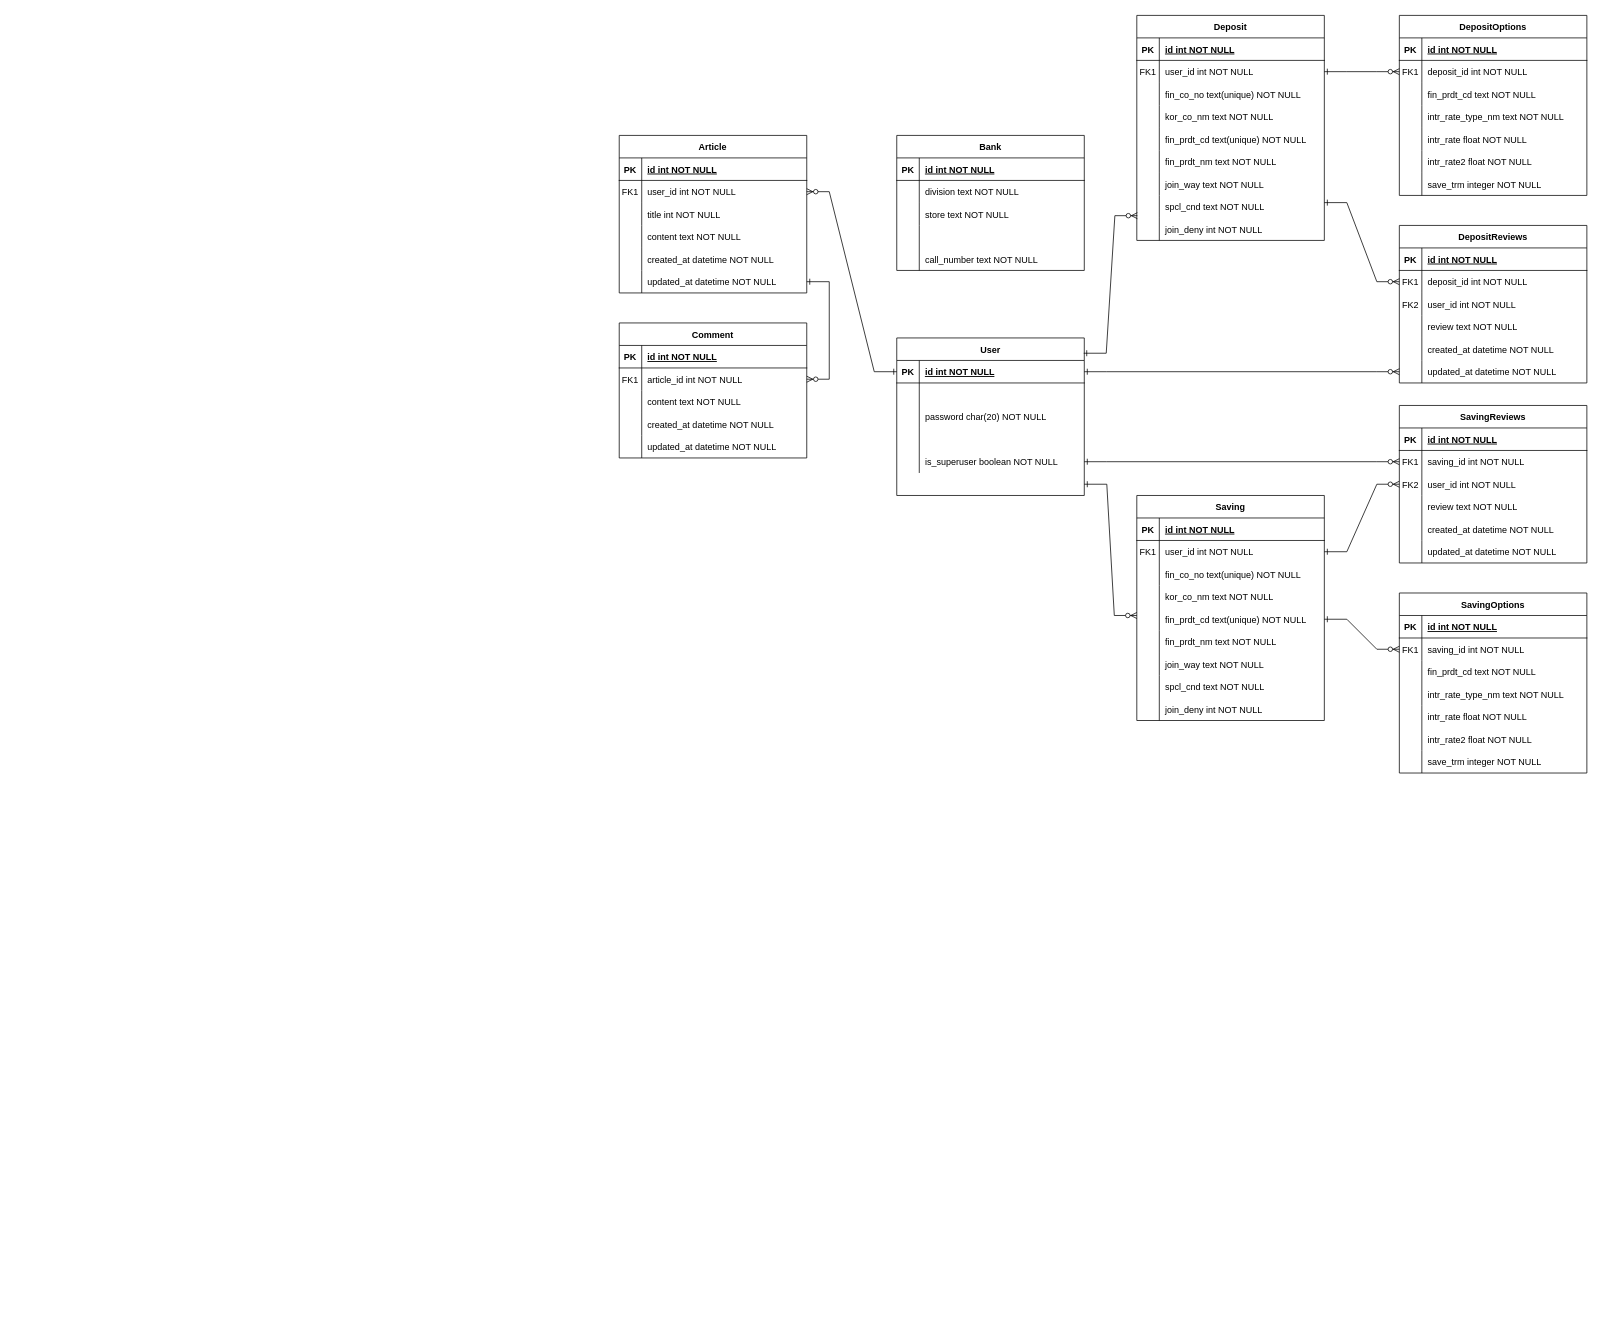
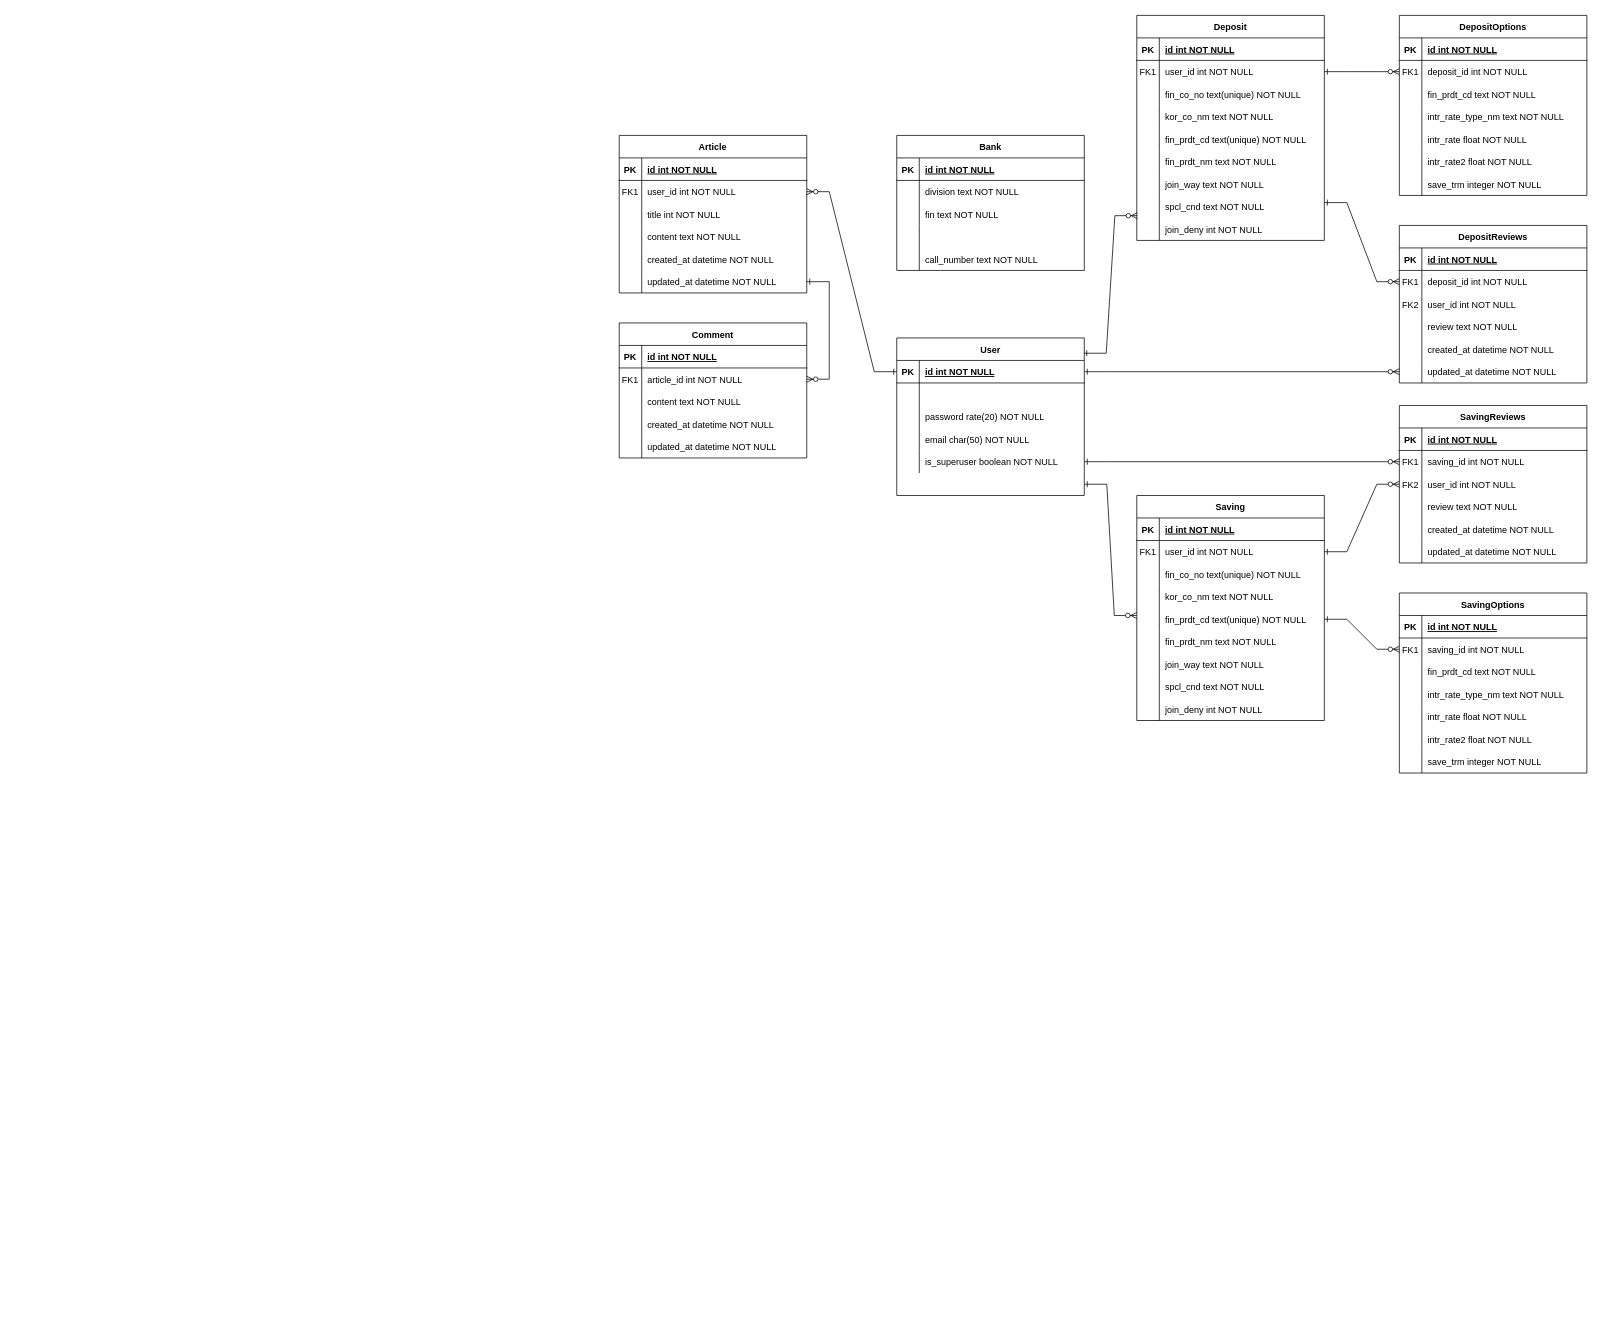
(969, 215) -> (963, 215)
(987, 417) -> (987, 417)
none -> (1002, 439)
